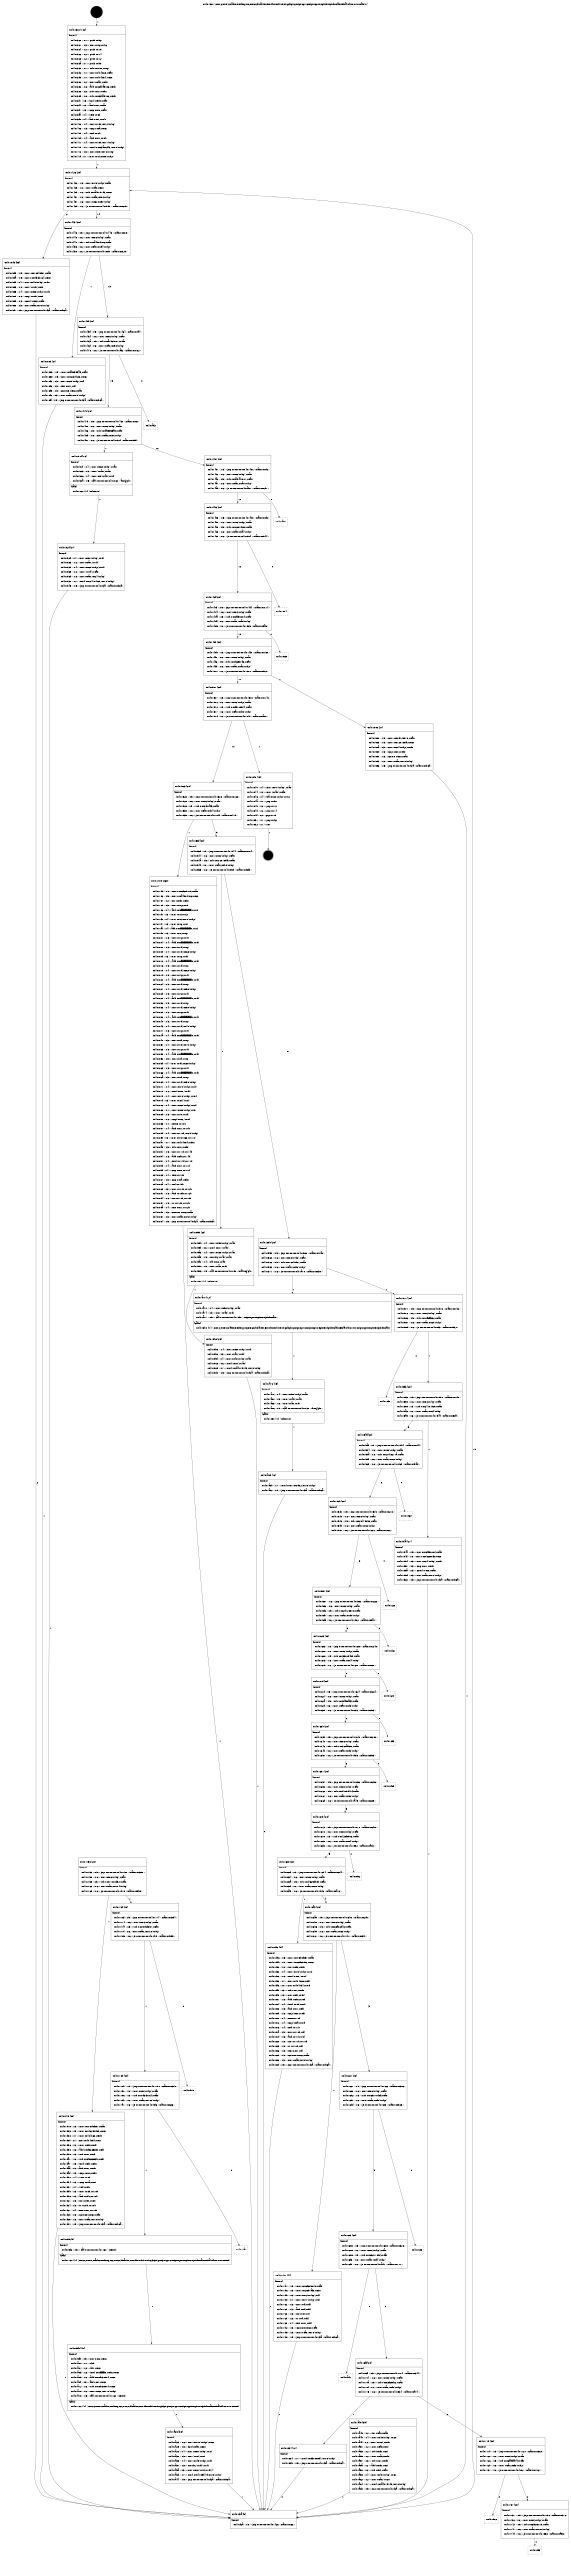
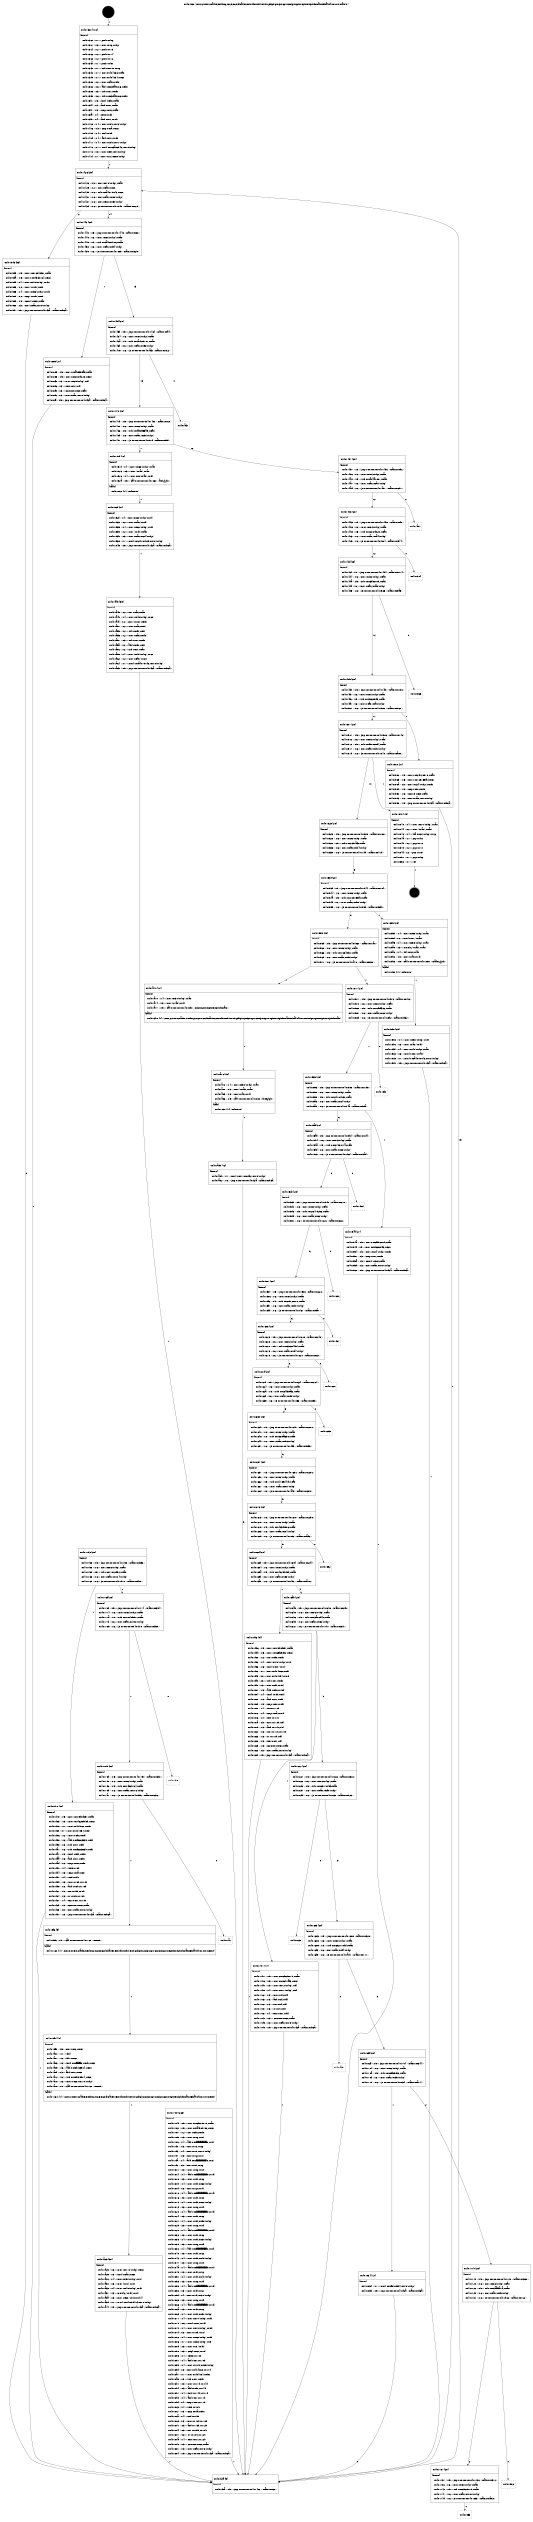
(183, 847) -> none
(49, 1625) -> (140, 573)
(389, 1786) -> none
